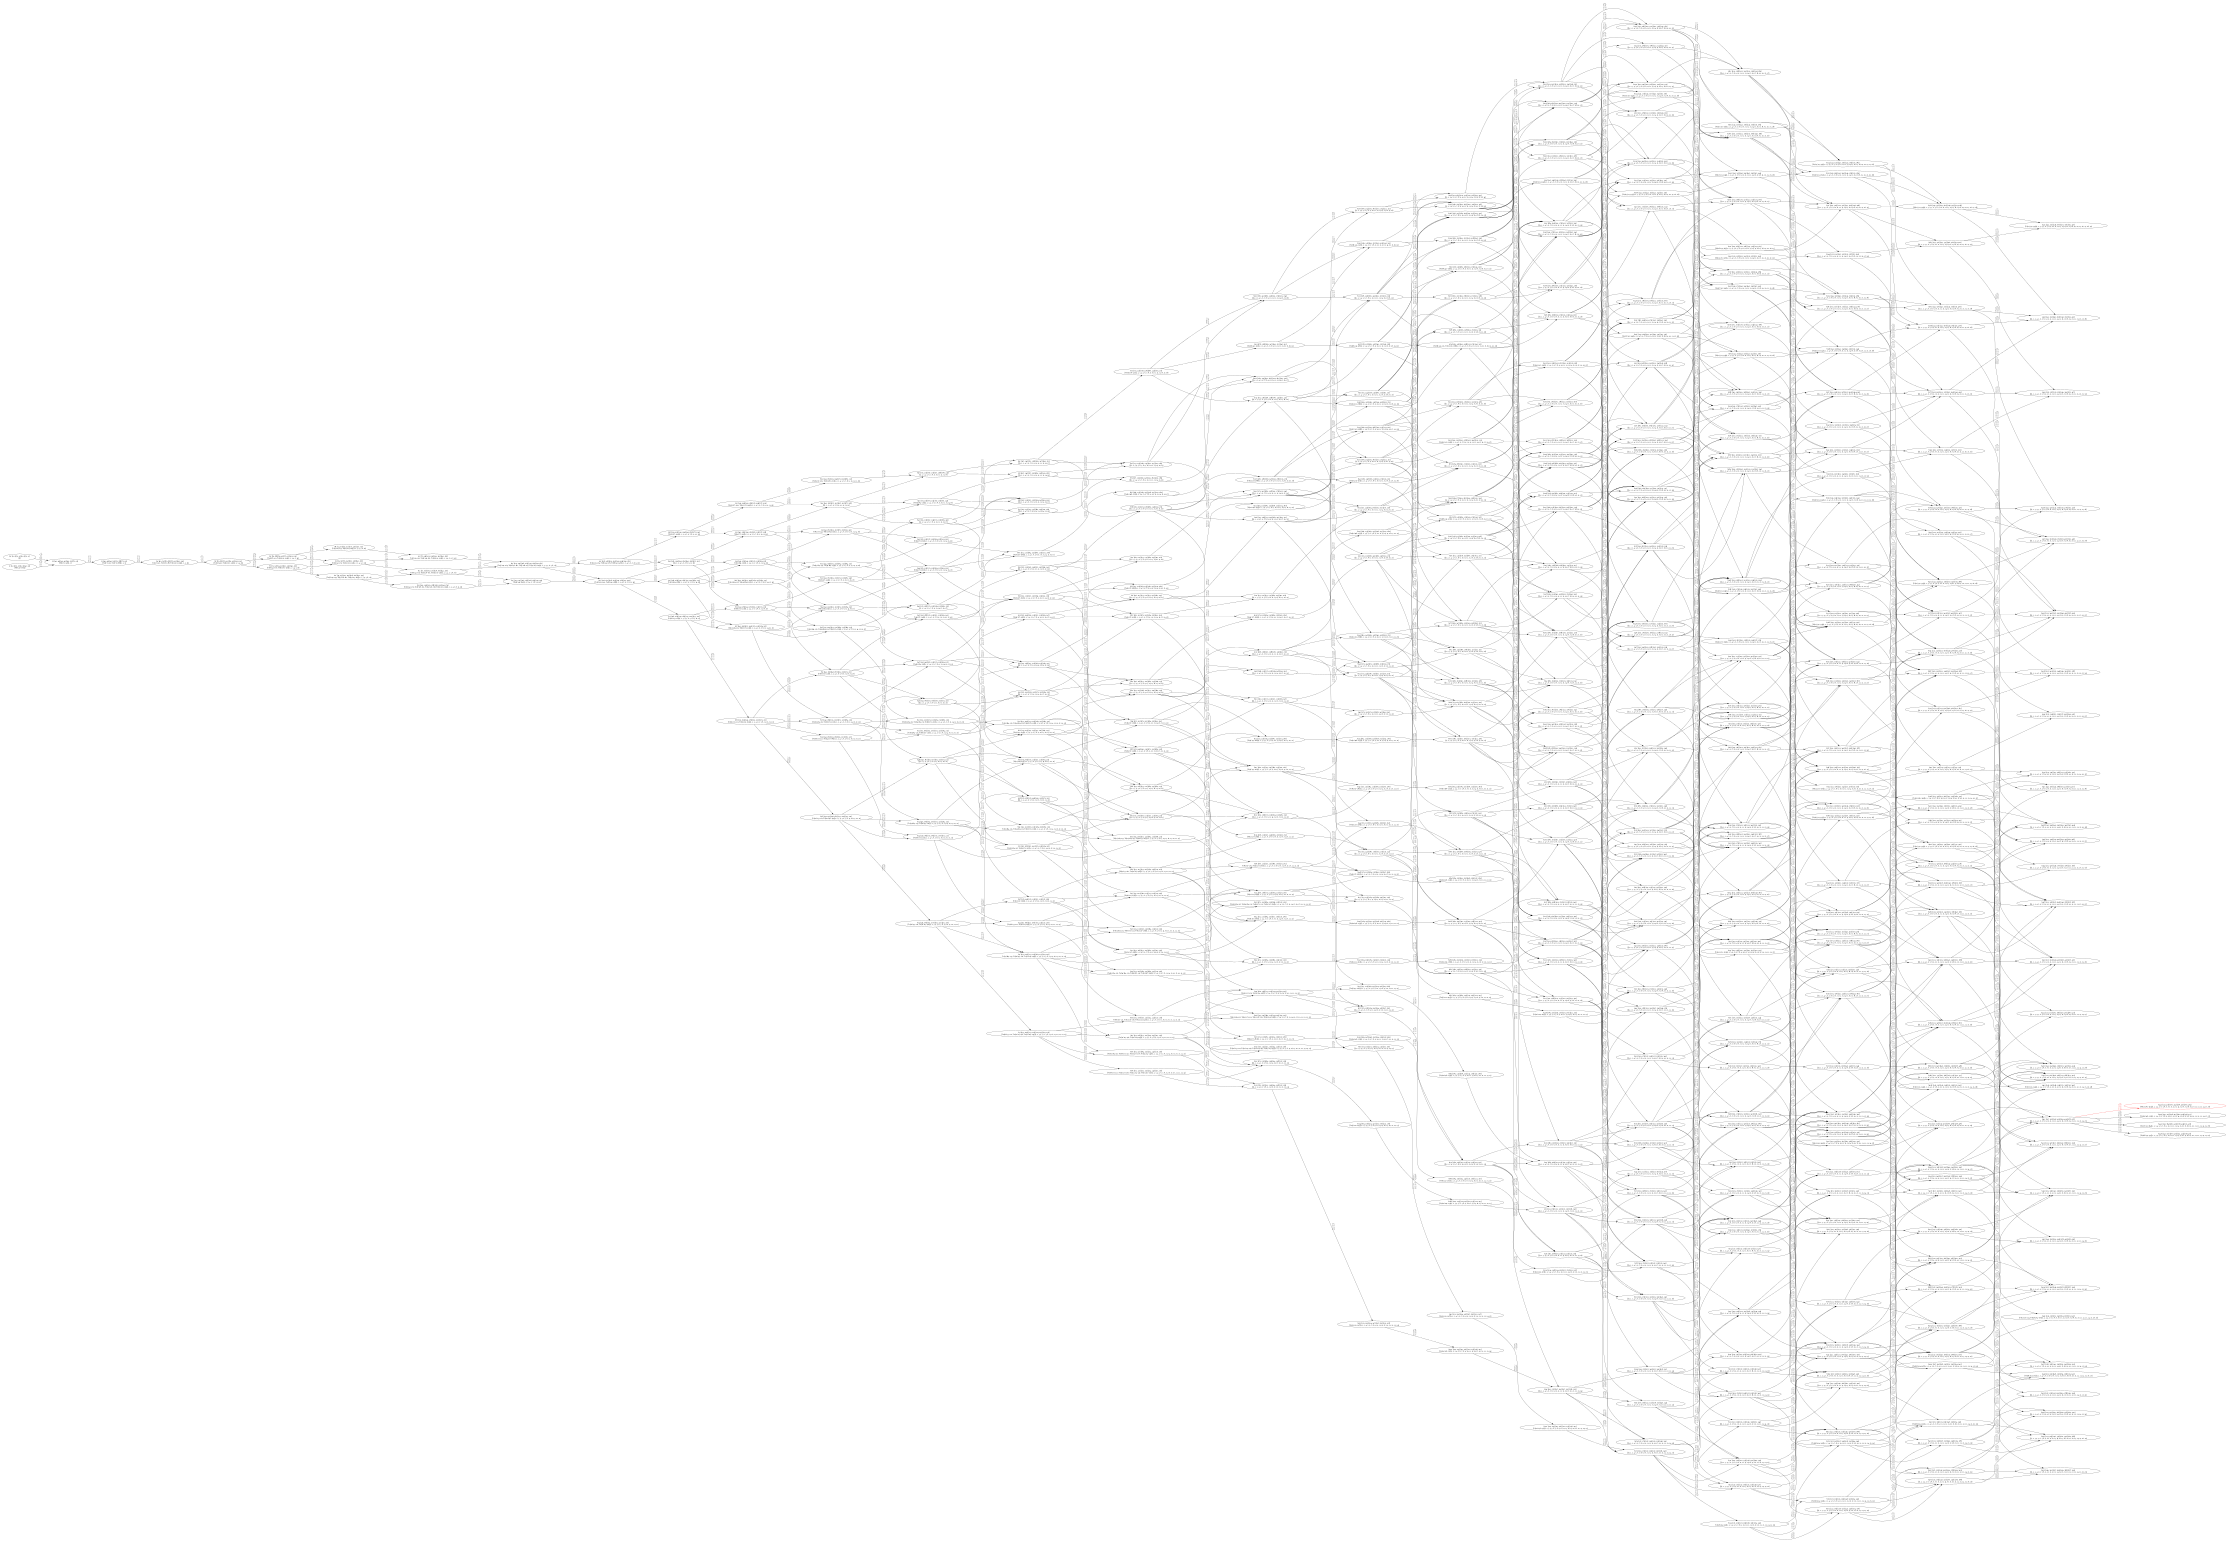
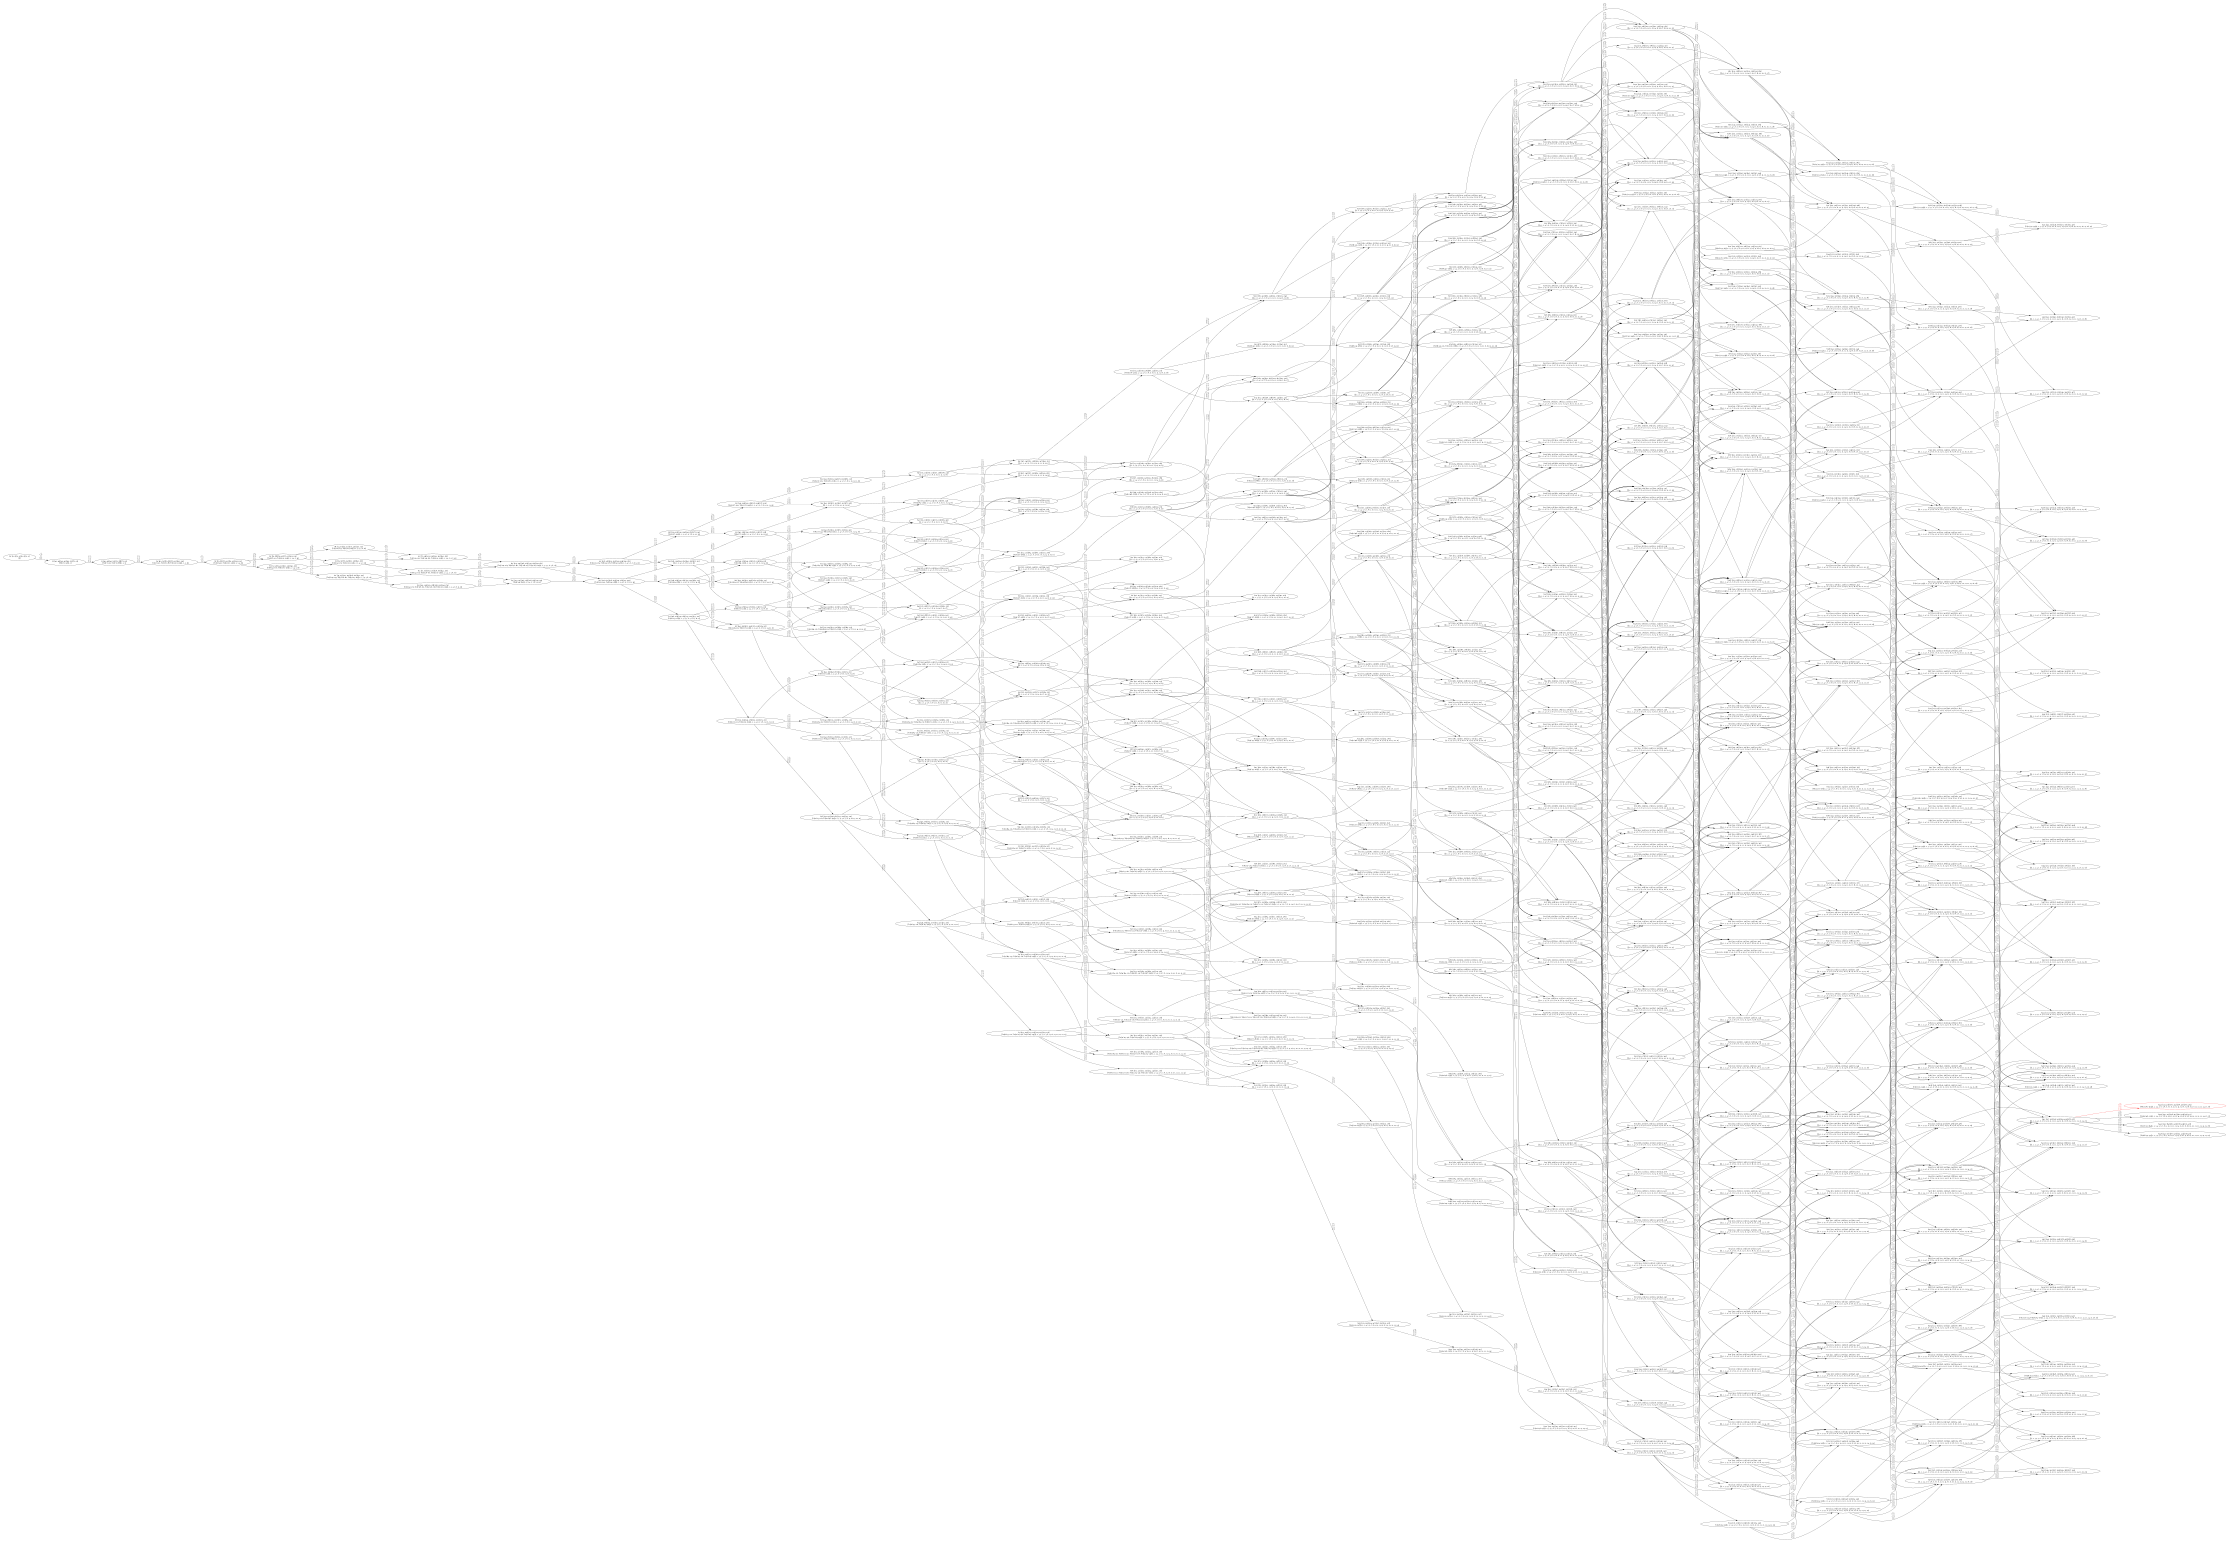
(20, 567) -> none
